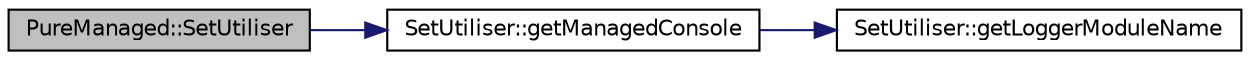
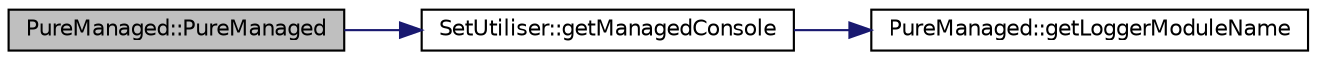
(159, 30) -> (176, 30)
(1039, 30) -> (1090, 30)
